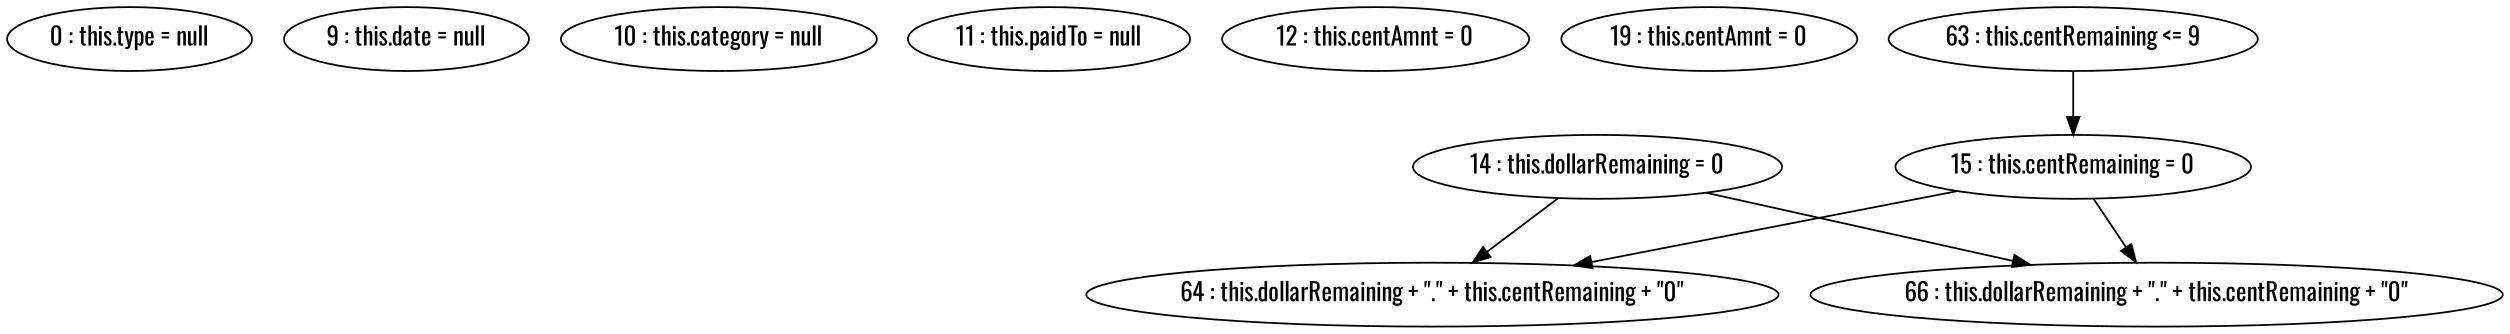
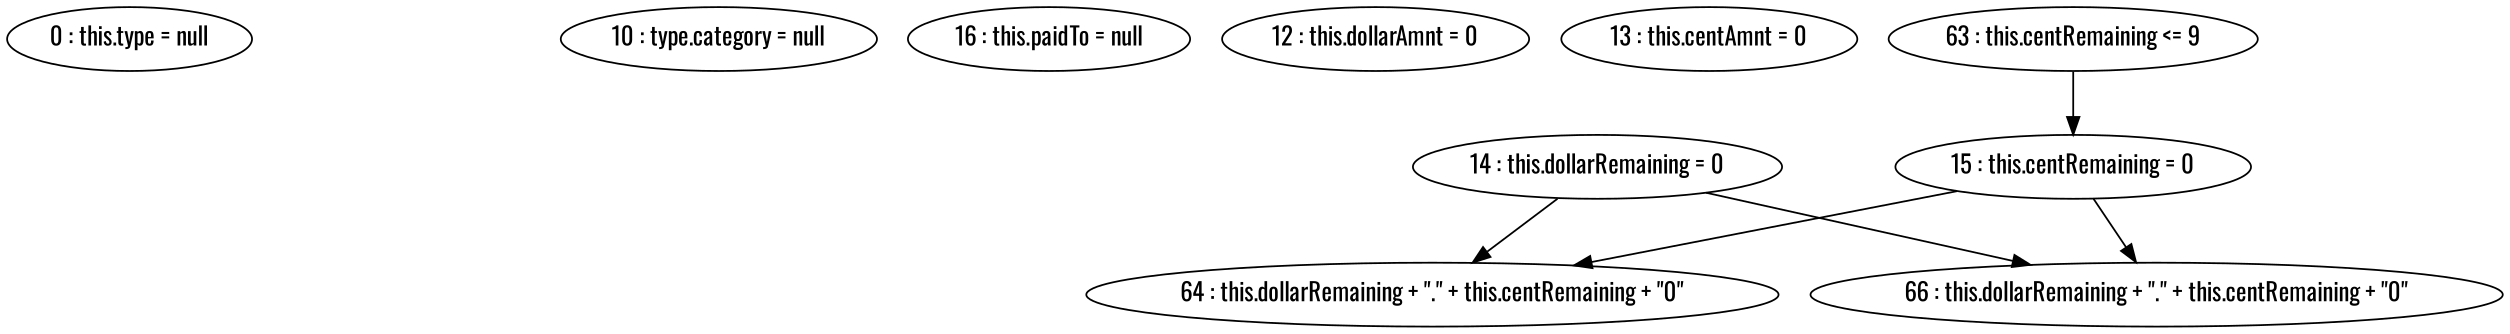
(406, 39) -> none
(719, 39) -> (719, 39)
(1049, 39) -> (1049, 39)
(1376, 39) -> (1376, 39)
(1709, 39) -> (1709, 39)
